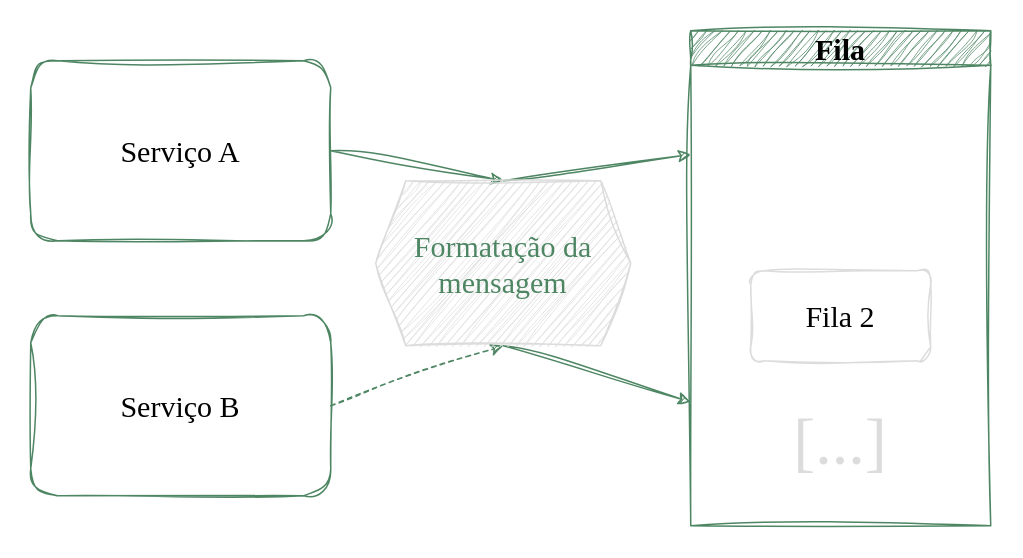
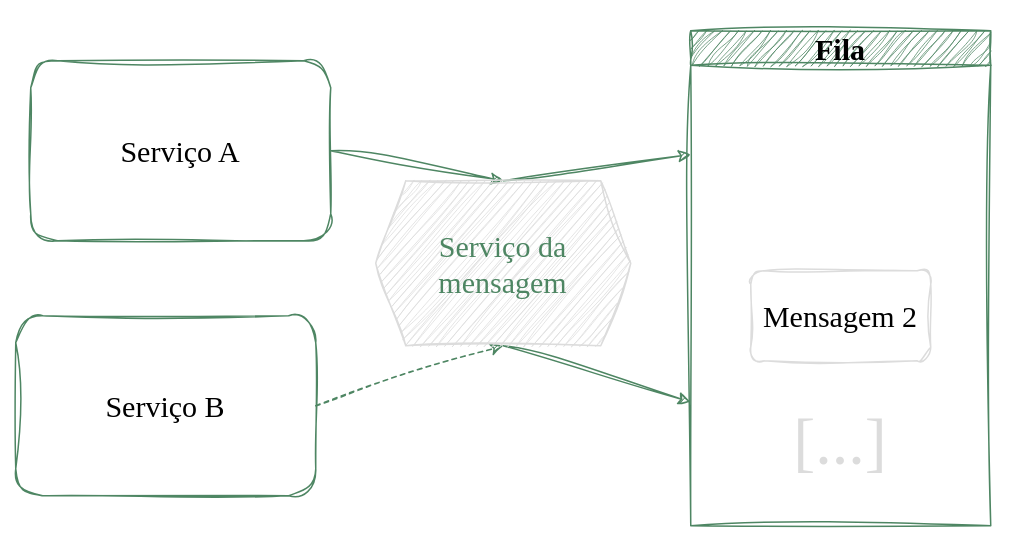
(503, 263) -> (503, 263)
(841, 316) -> (841, 316)
(181, 406) -> (166, 406)
